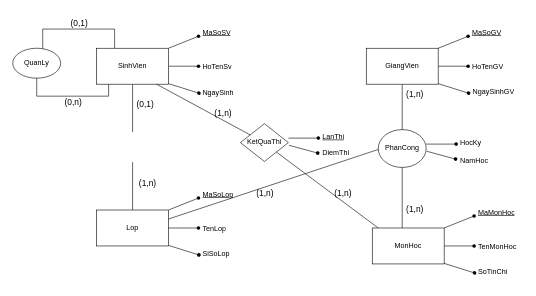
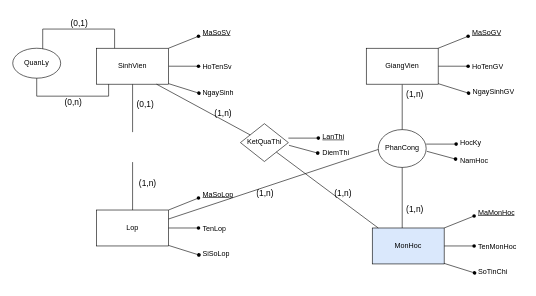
(408, 246) -> (408, 246)
